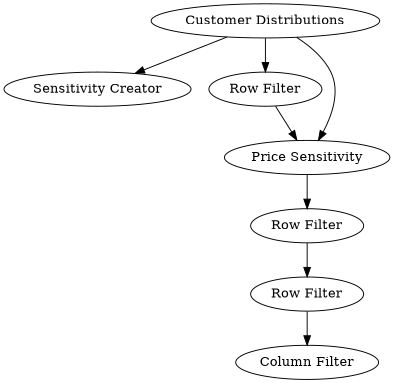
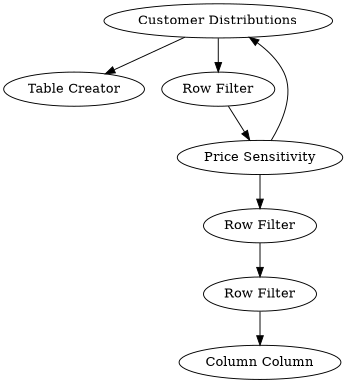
(333, 78) -> (288, 88)
(98, 89) -> (74, 89)
(307, 362) -> (260, 362)
